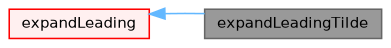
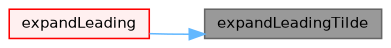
(185, 13) -> (169, 34)
